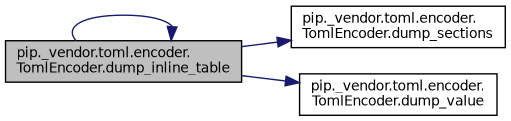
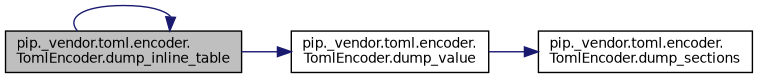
(260, 44) -> (507, 52)
